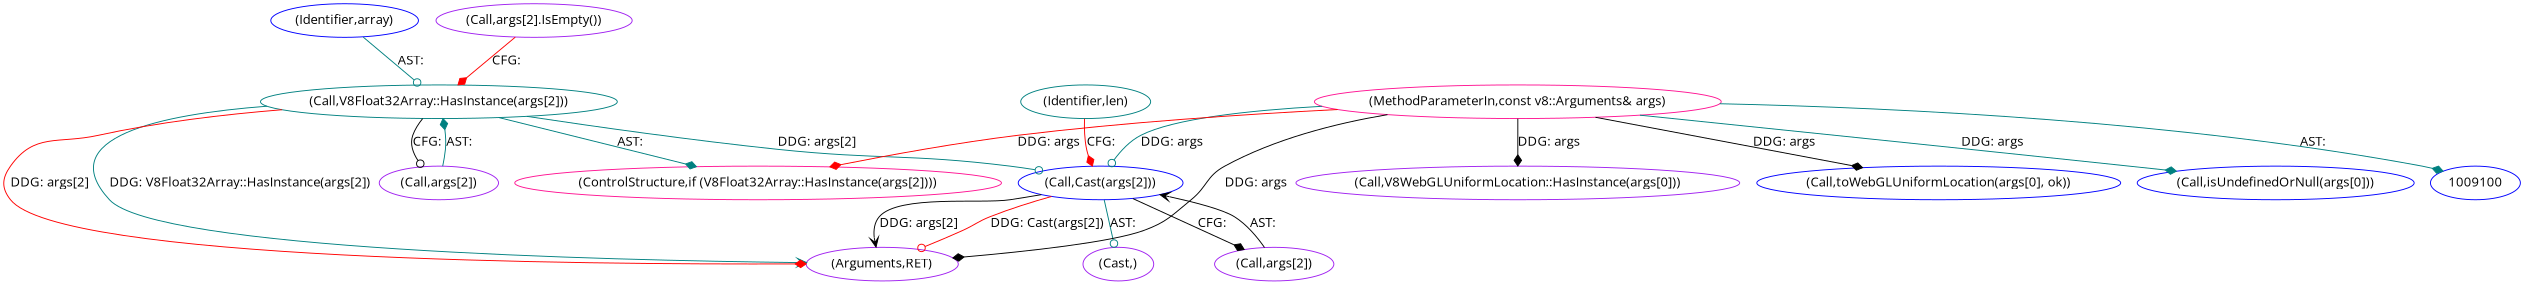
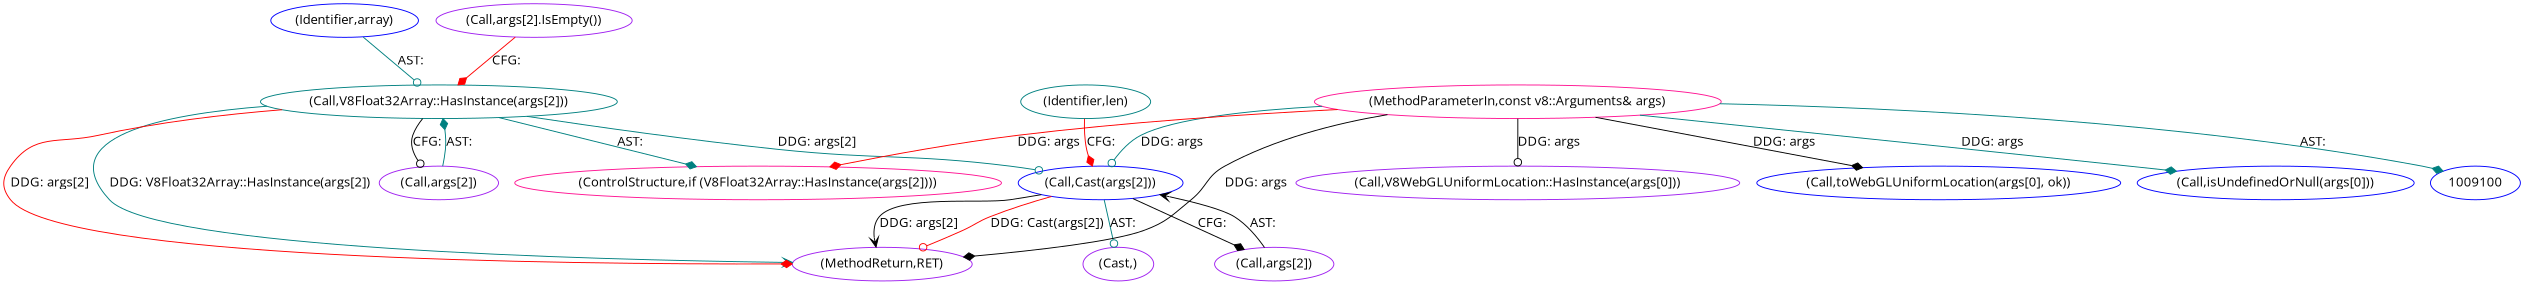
(1518, 137) -> (1518, 139)
(882, 264) -> (882, 264)
